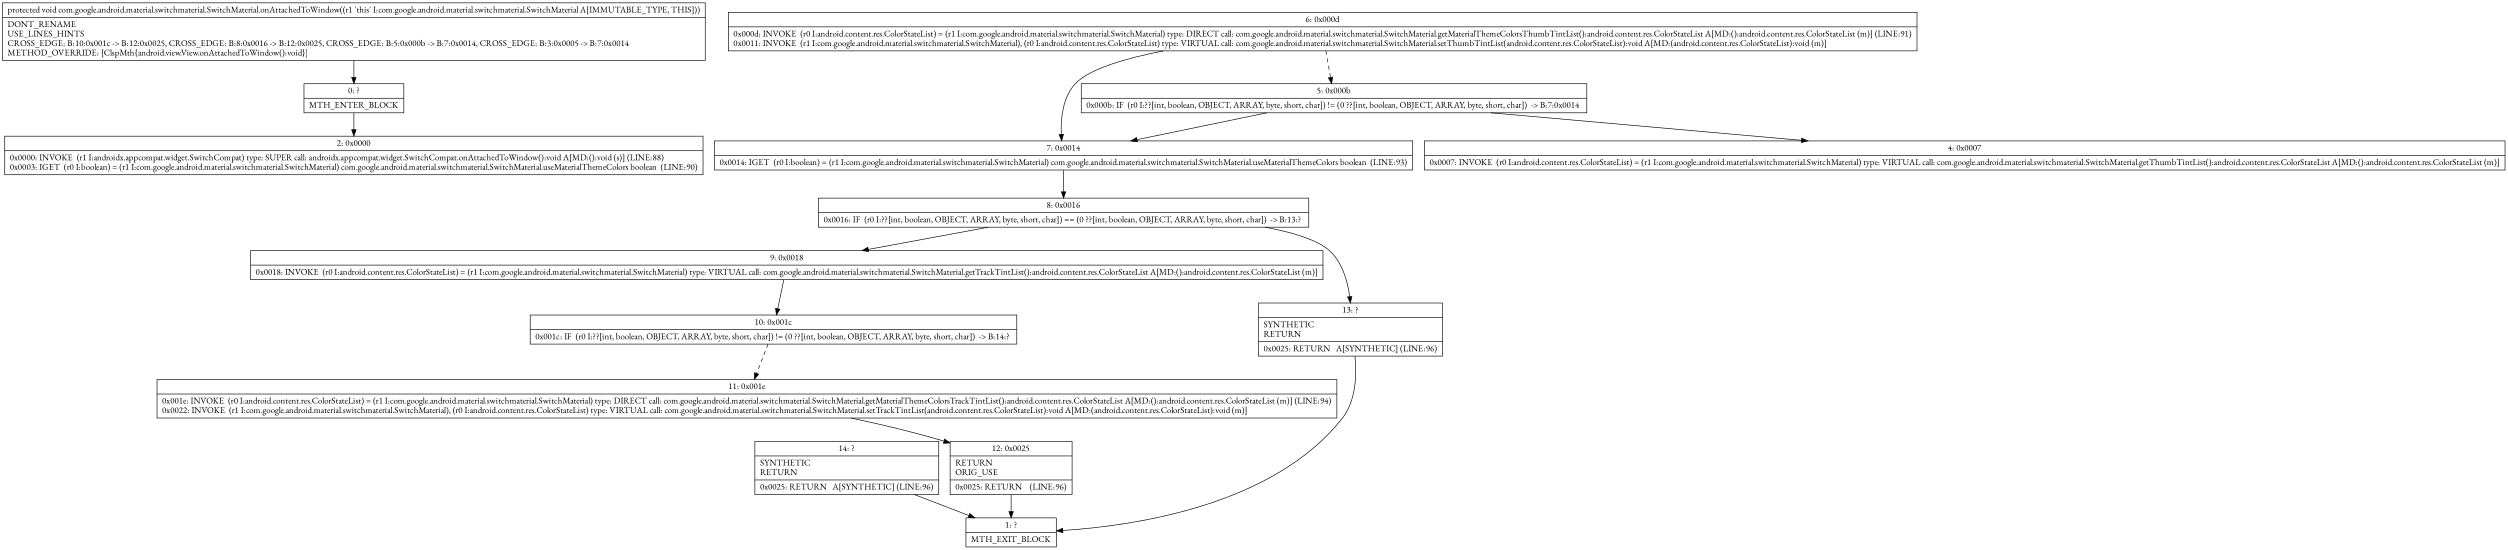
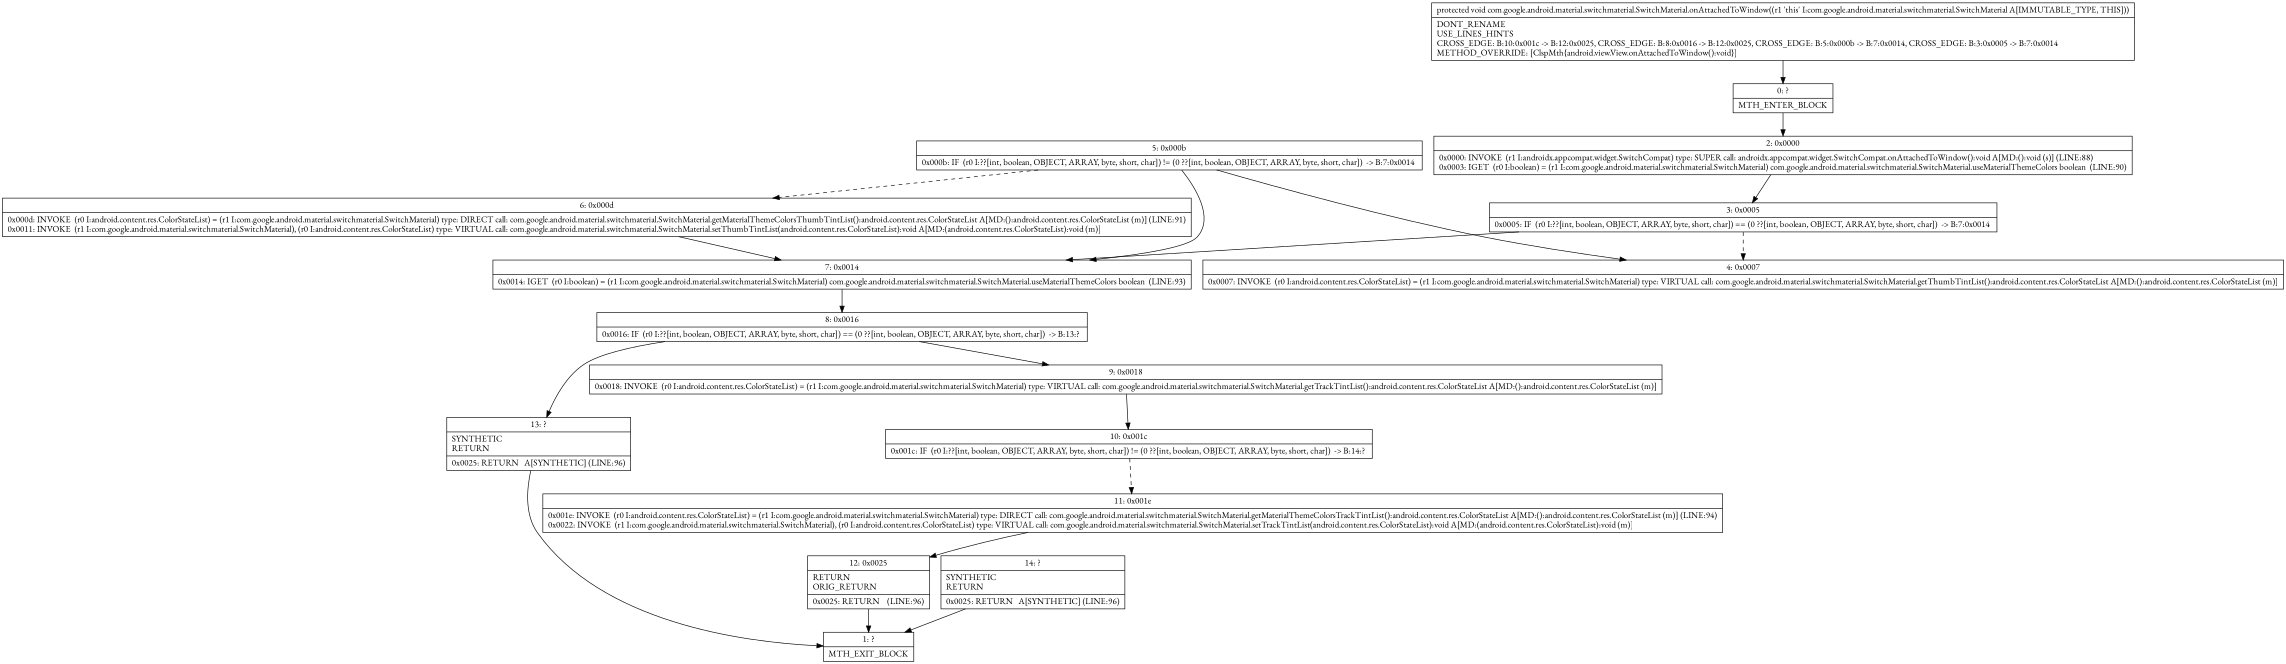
(1328, 64) -> (909, 184)
none -> (1743, 217)
(977, 472) -> (845, 587)
